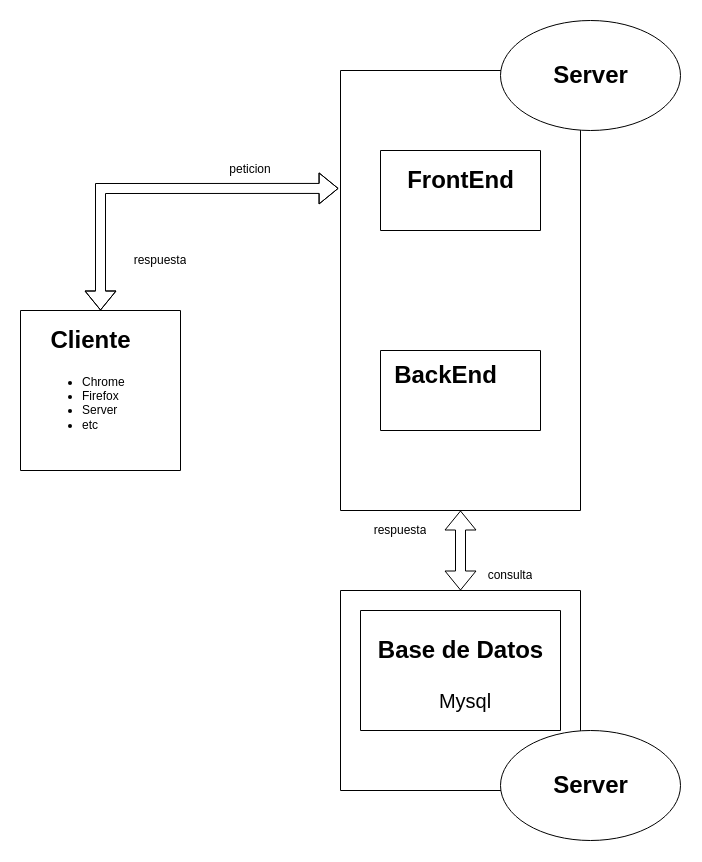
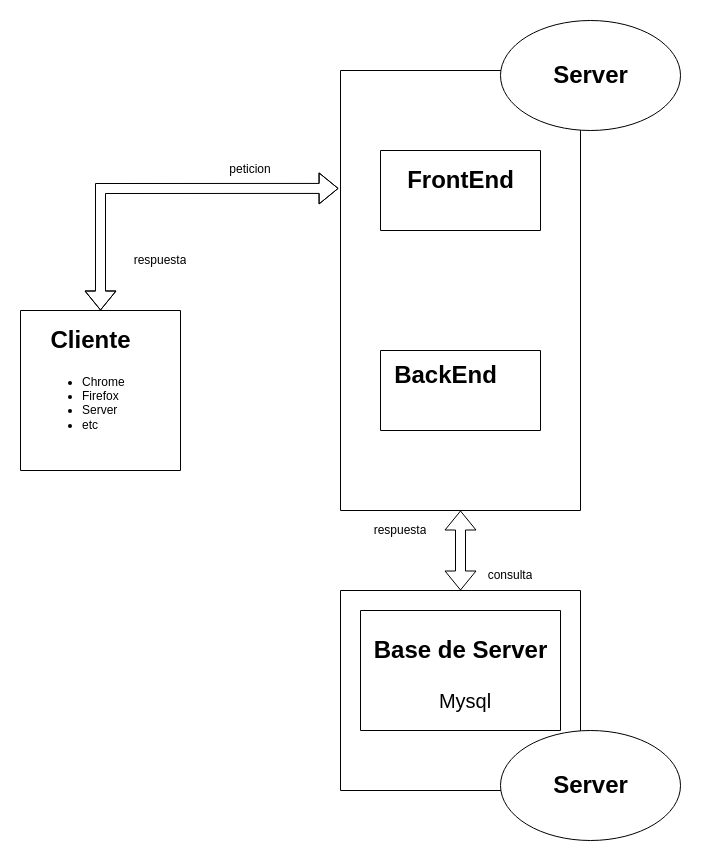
(461, 651) -> (461, 651)
